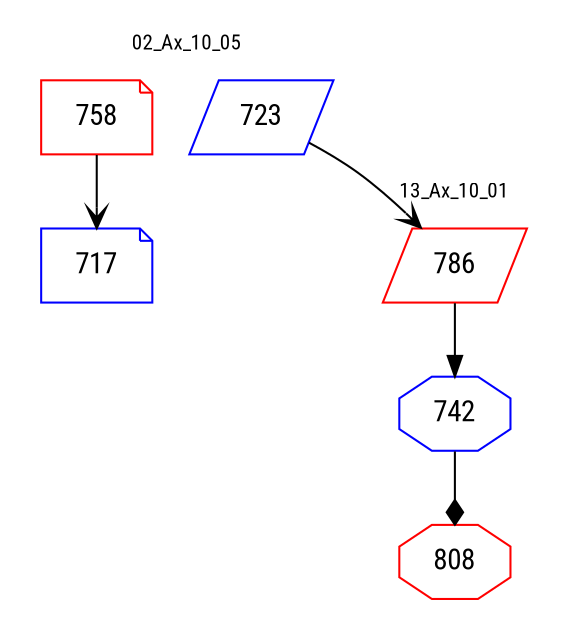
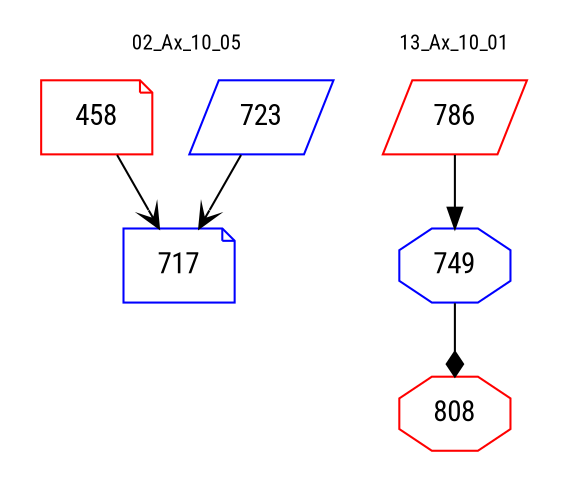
(97, 117) -> (97, 117)
(379, 189) -> (225, 182)
(455, 414) -> (455, 266)
